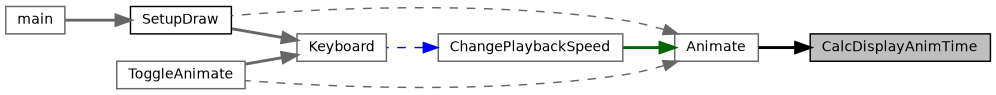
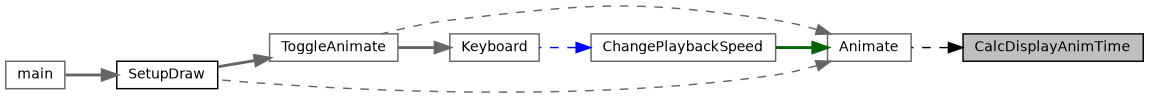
(257, 33) -> (237, 64)
(777, 48) -> (930, 48)
